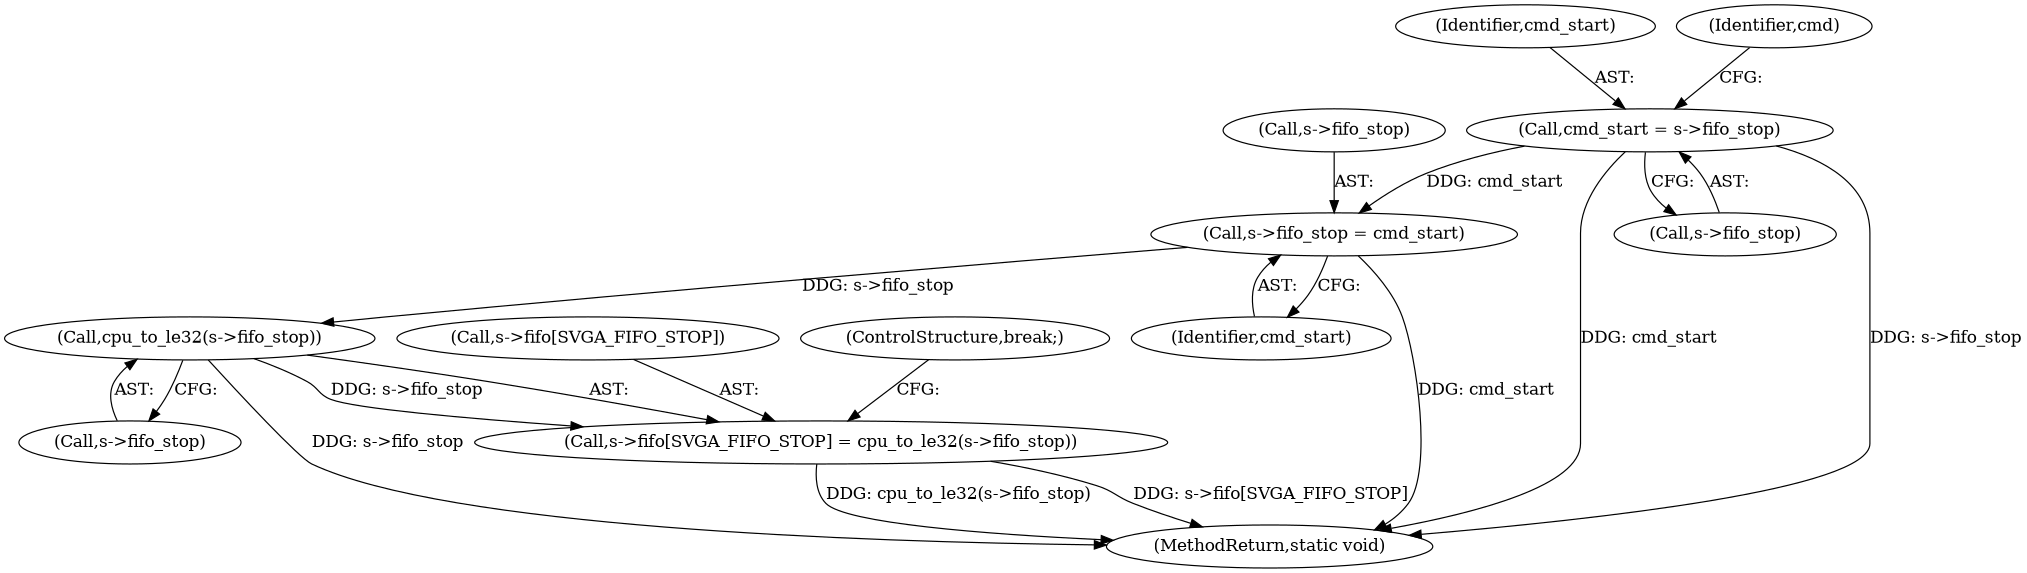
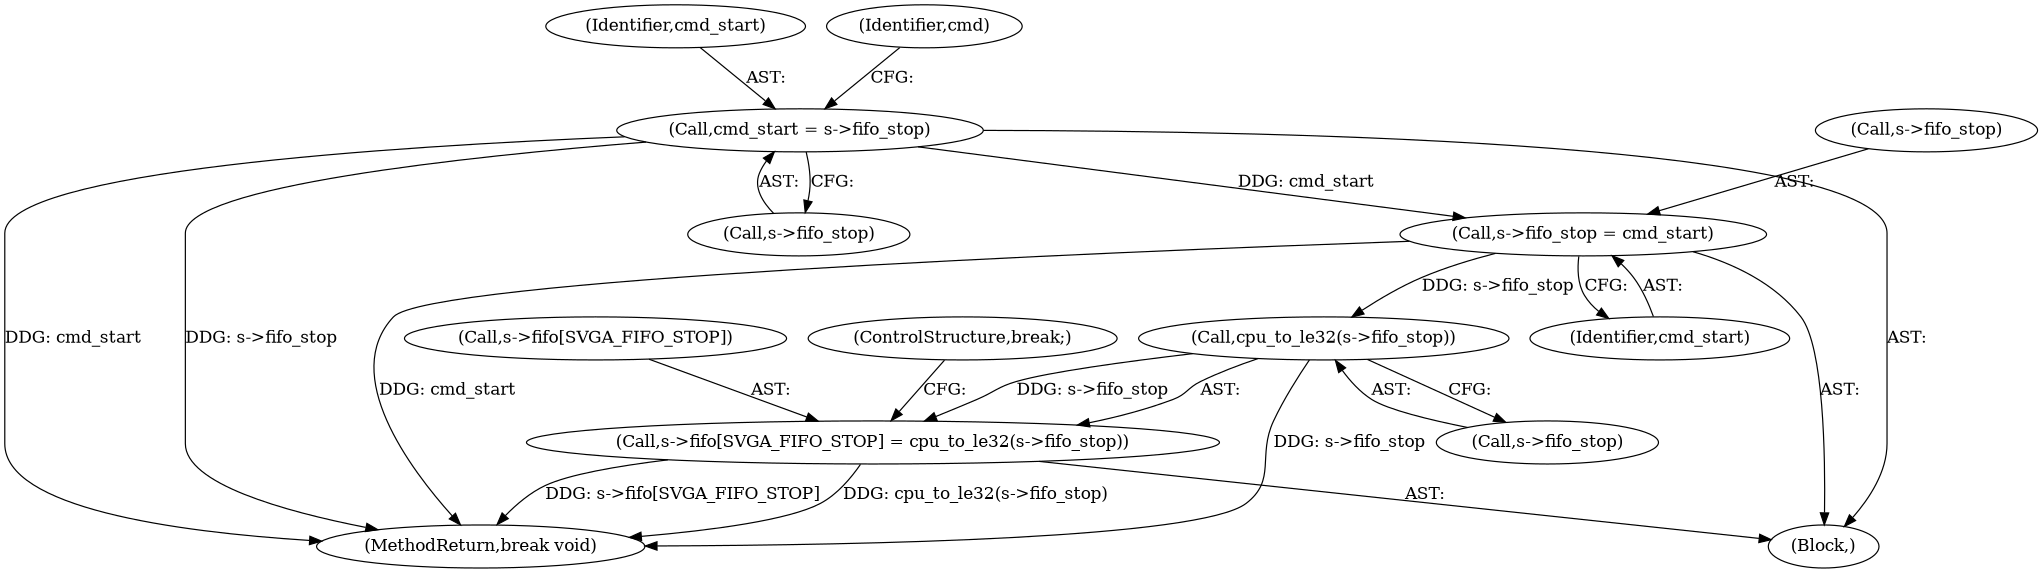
(1270, 546) -> (481, 546)
none -> (1824, 546)
